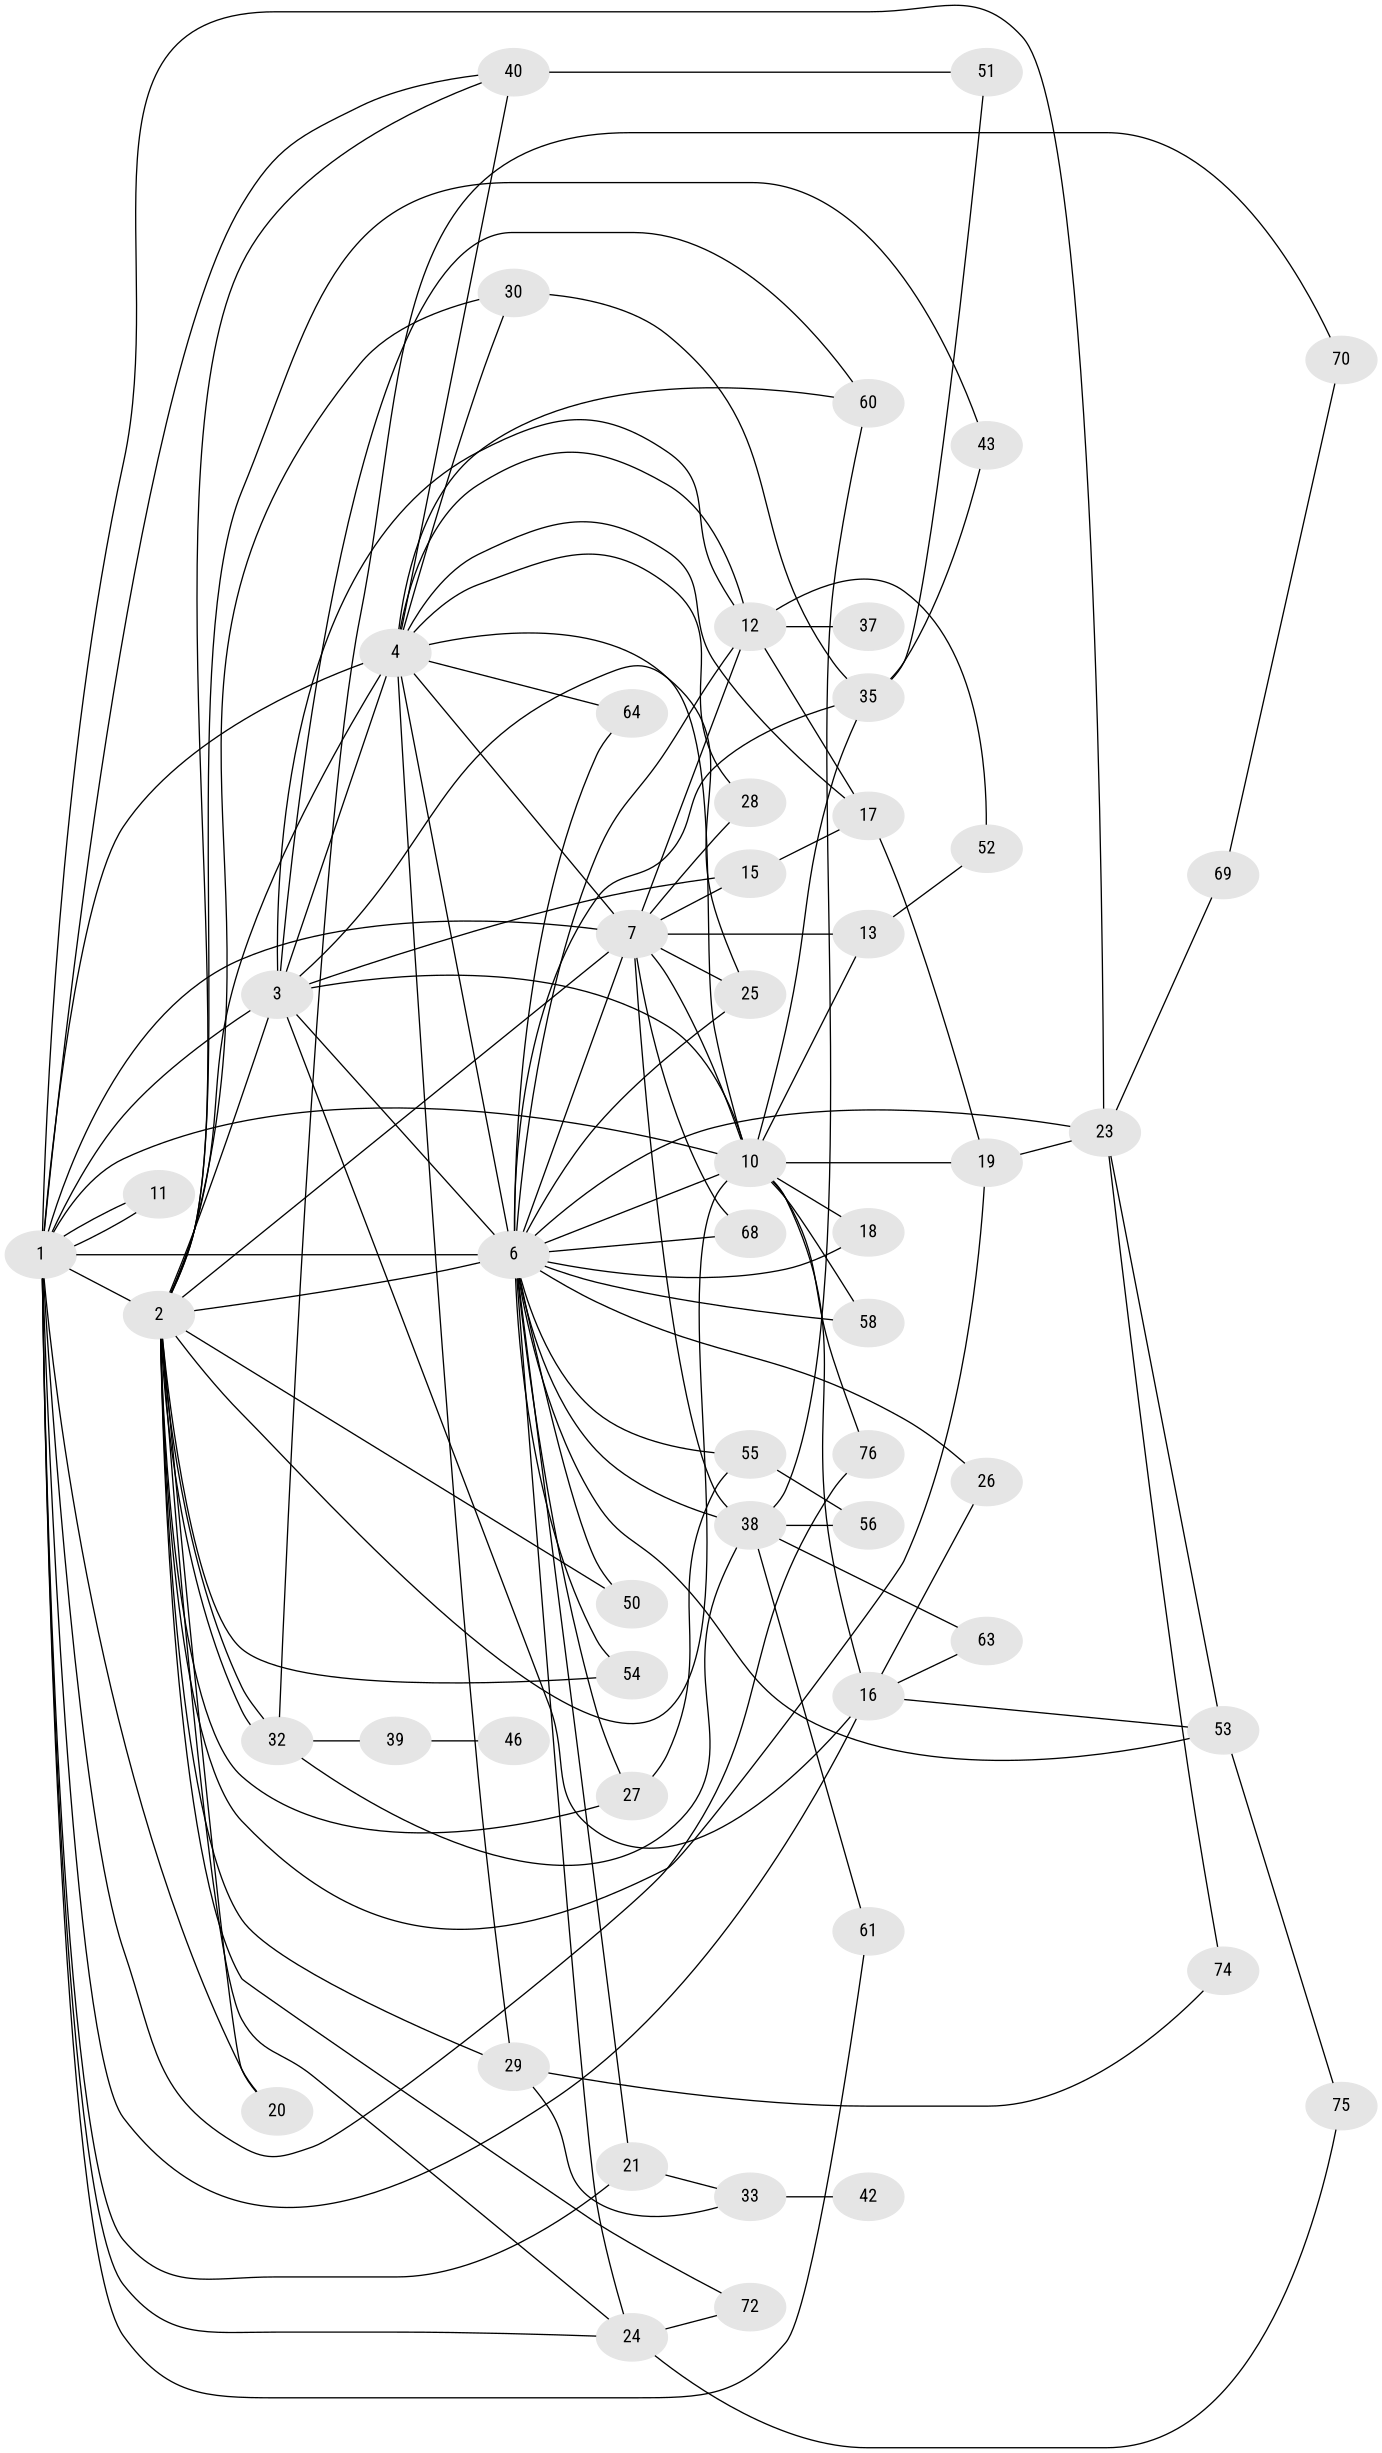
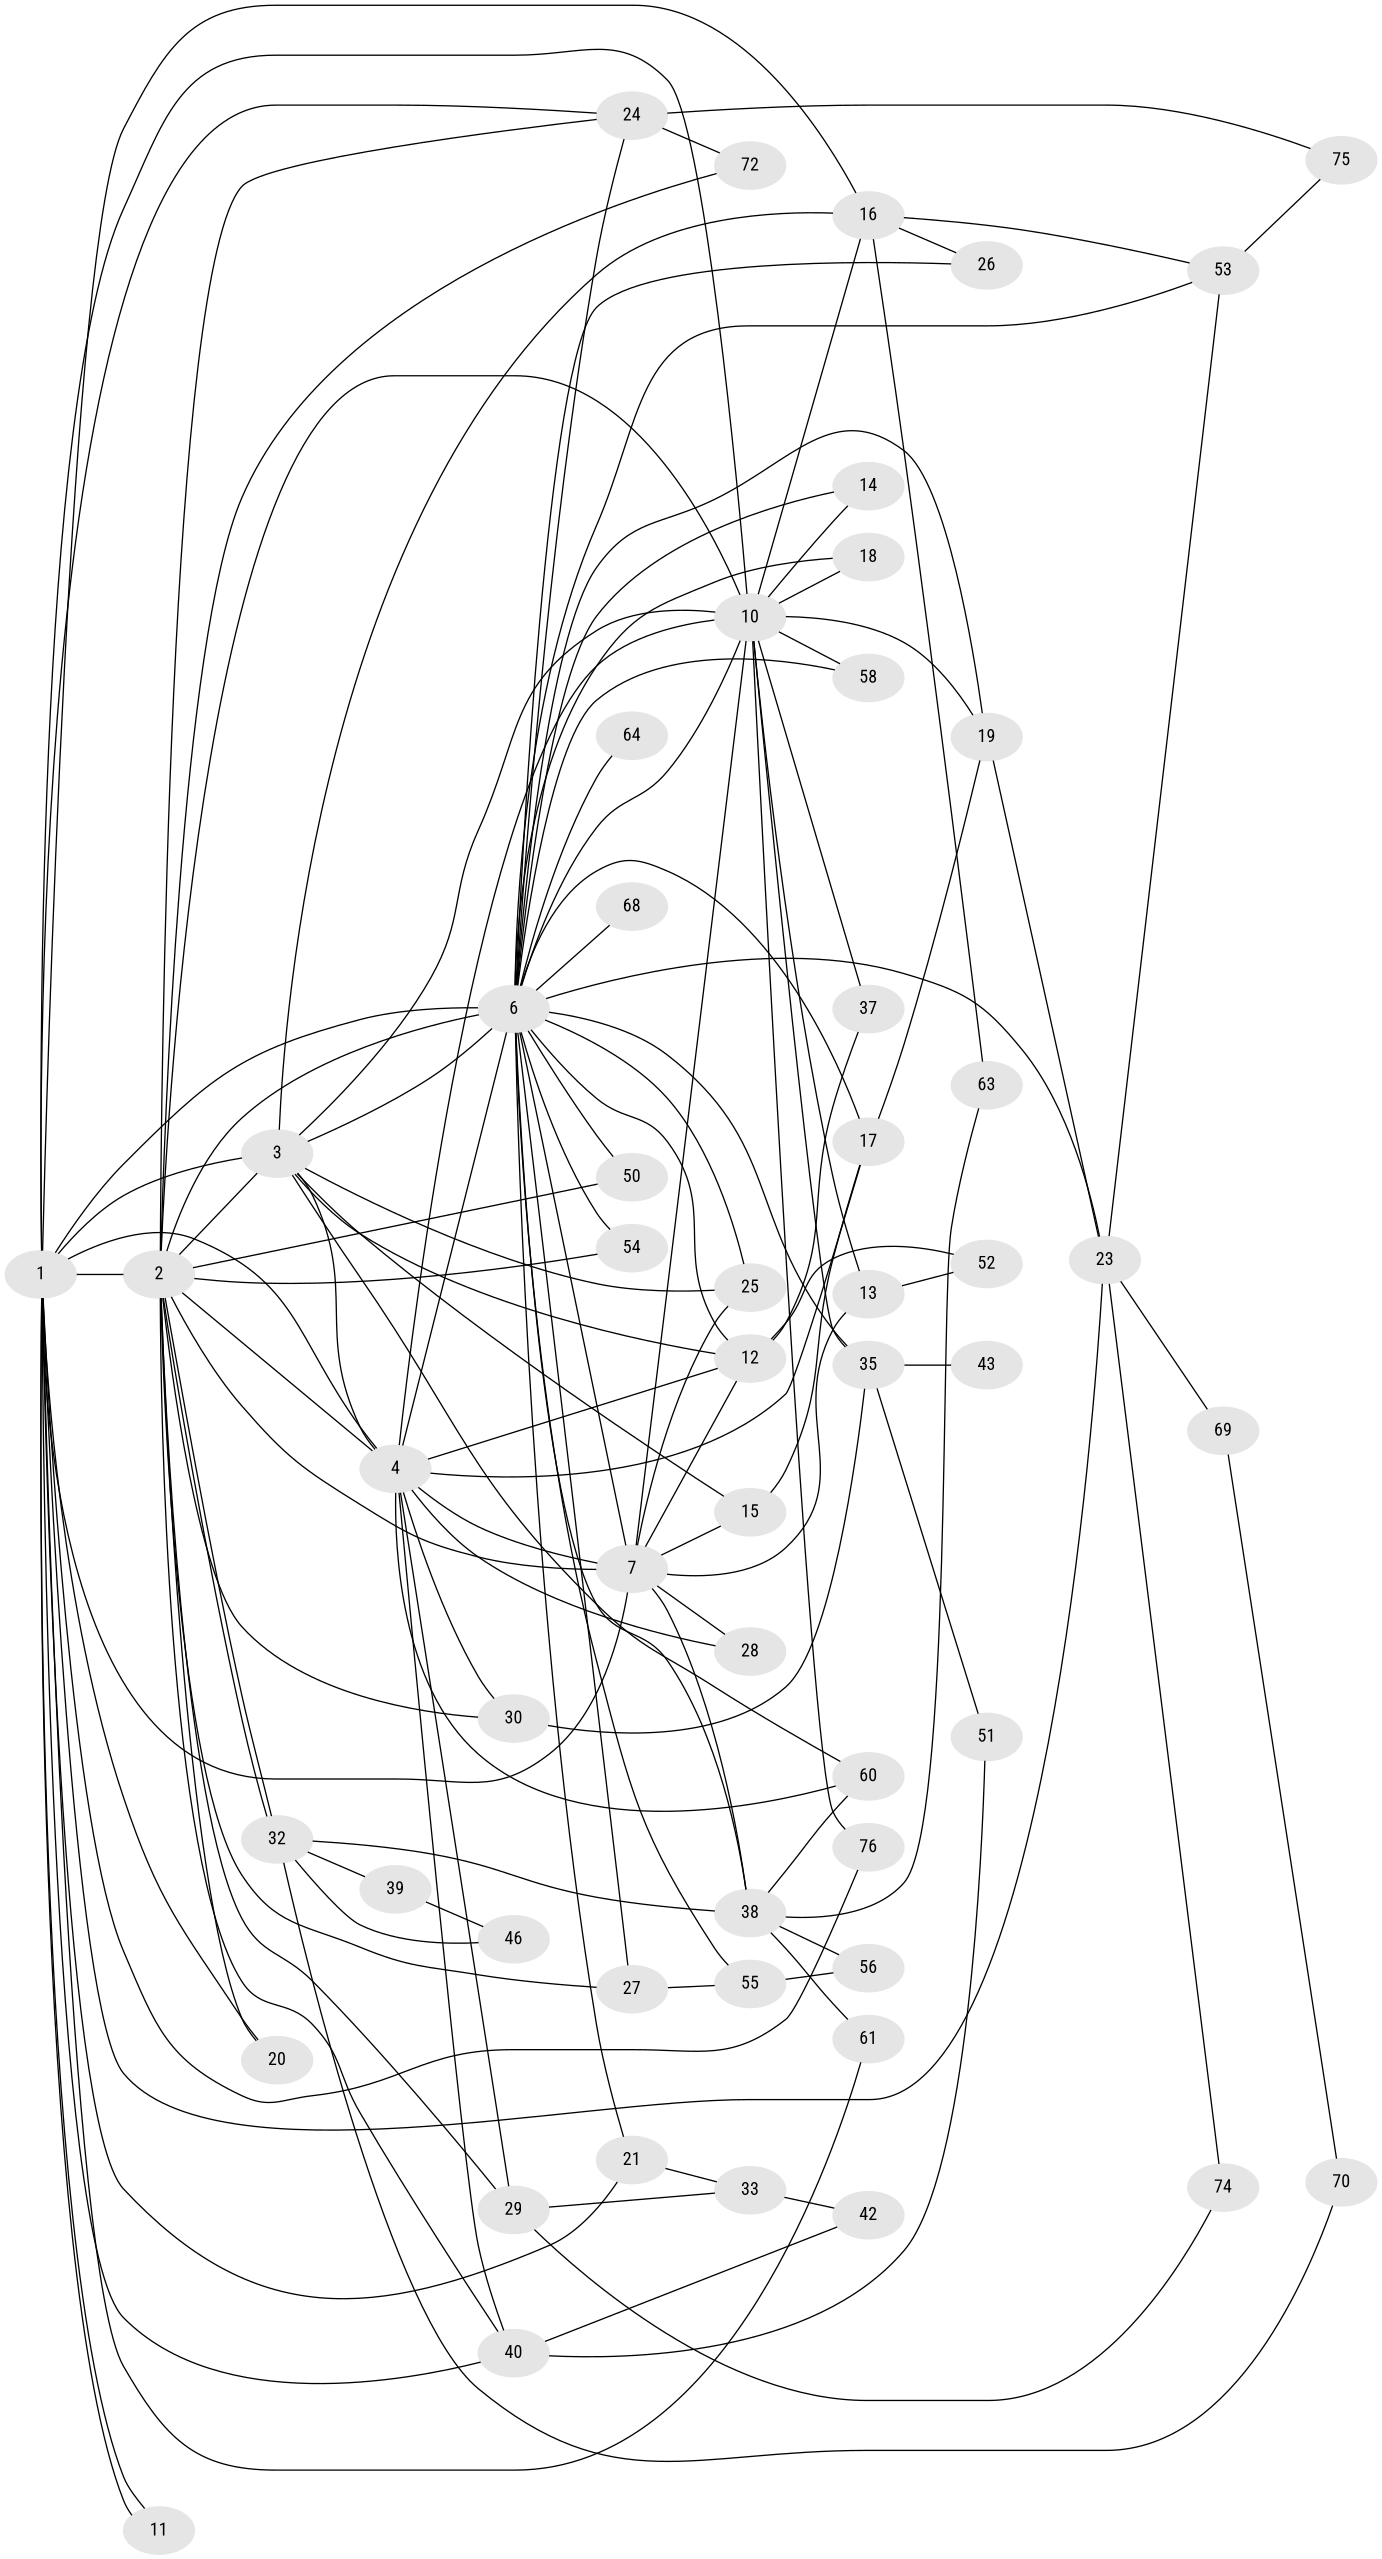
(282, 387) -> none
none -> (868, 486)
(514, 683) -> none
(811, 725) -> (702, 891)
none -> (809, 813)
(669, 1092) -> none
(580, 1905) -> (679, 514)
none -> (373, 1930)
none -> (691, 2284)
